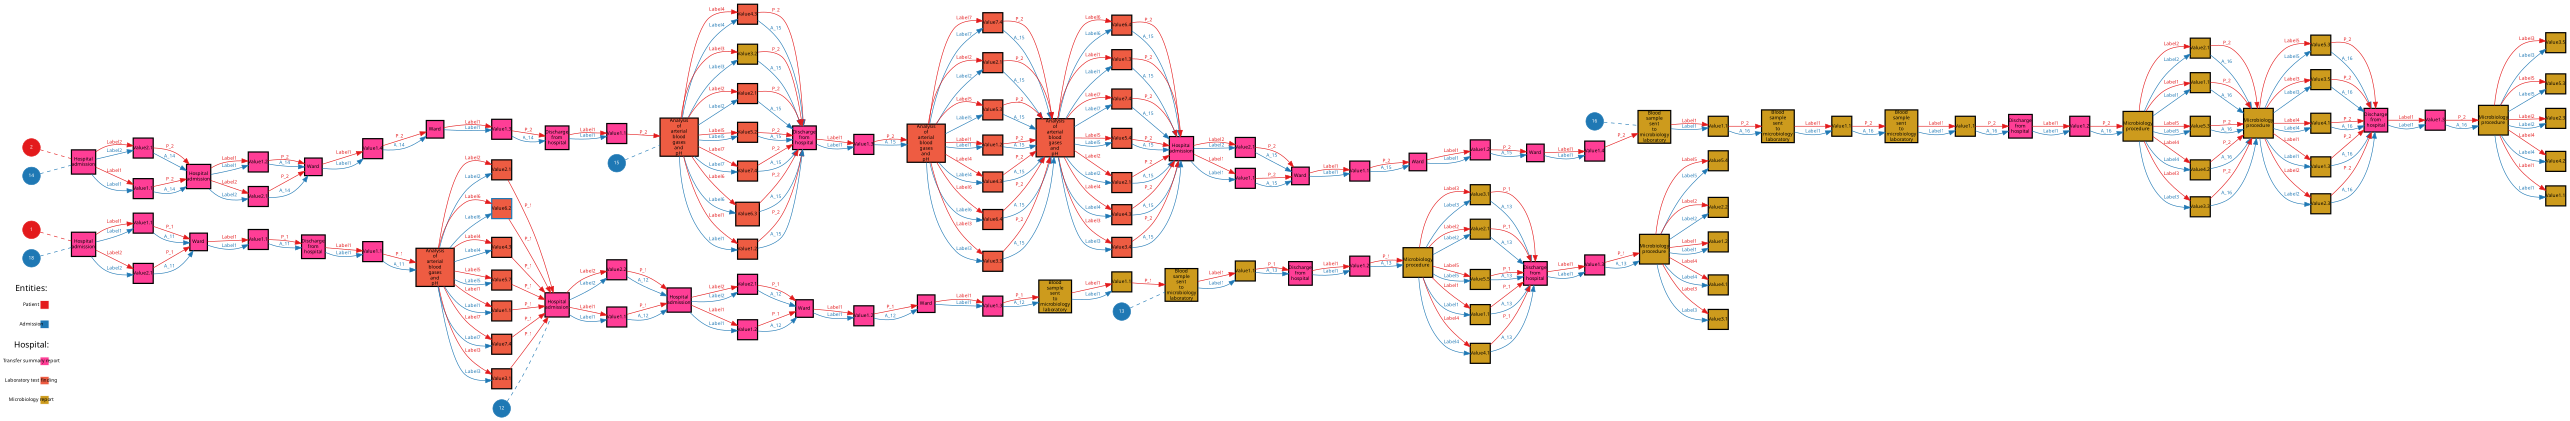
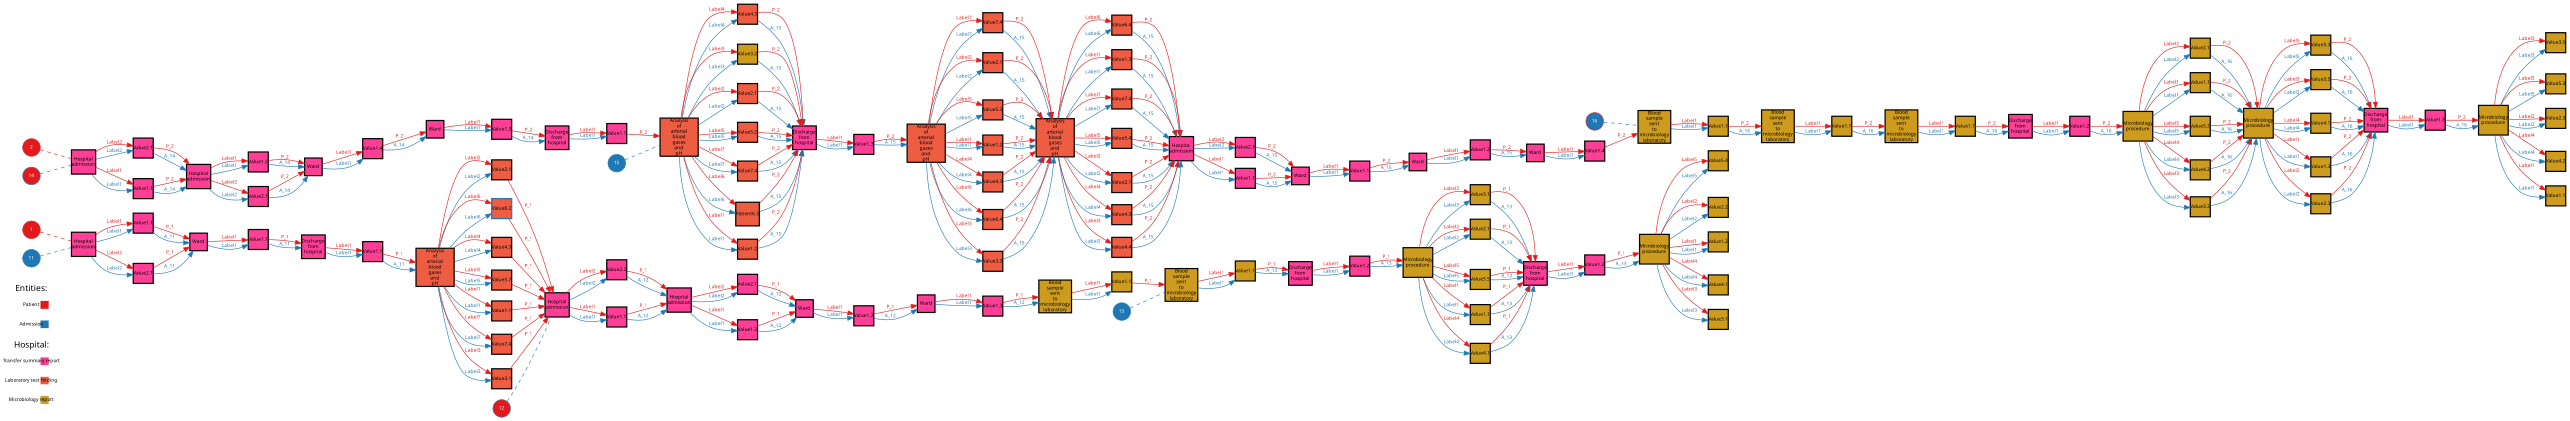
(1595, 121) -> (1595, 121)
(31, 176) -> (31, 176)
(748, 214) -> (748, 214)
(1122, 247) -> (1122, 247)
(31, 258) -> (31, 258)
(502, 408) -> (502, 408)
